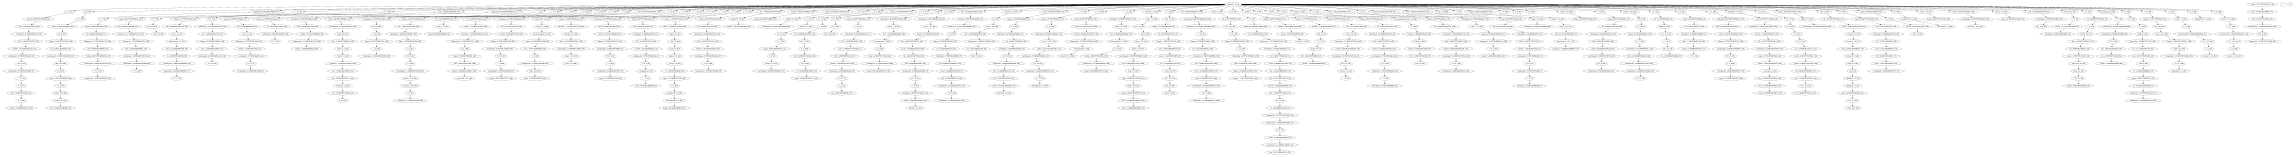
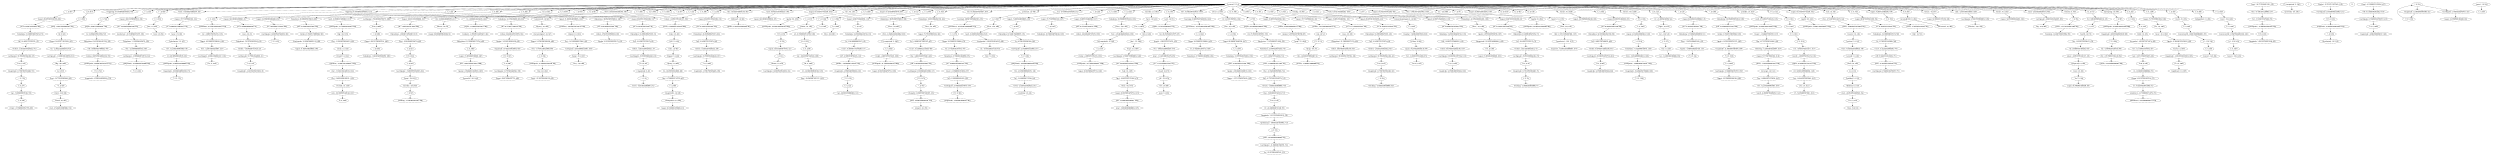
(1049, 41) -> none
(1084, 41) -> none
(610, 45) -> (2417, 8)
(1206, 64) -> none
(1346, 64) -> none
